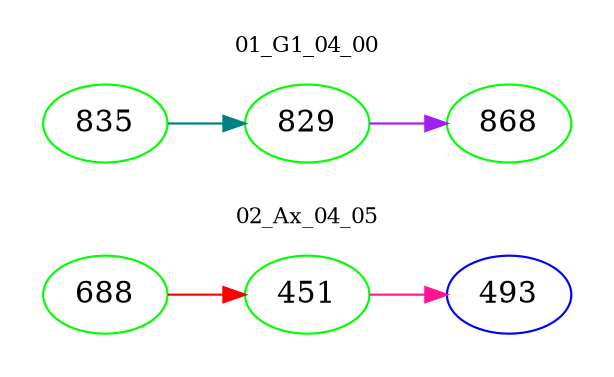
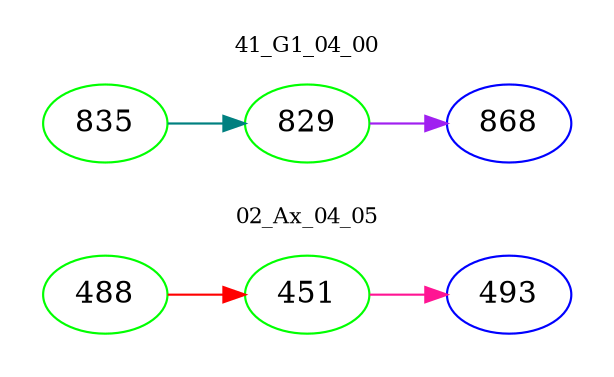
(307, 47) -> (307, 47)
(509, 123) -> (509, 123)
(105, 295) -> (105, 295)
